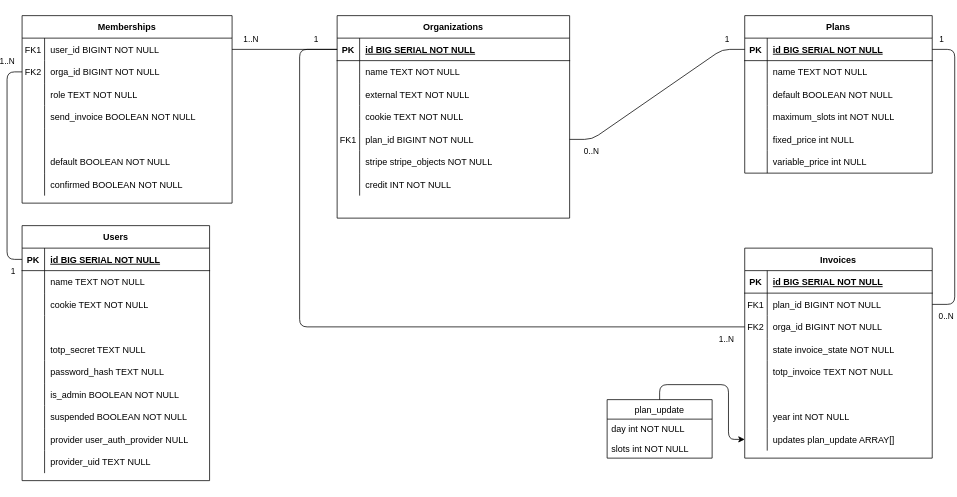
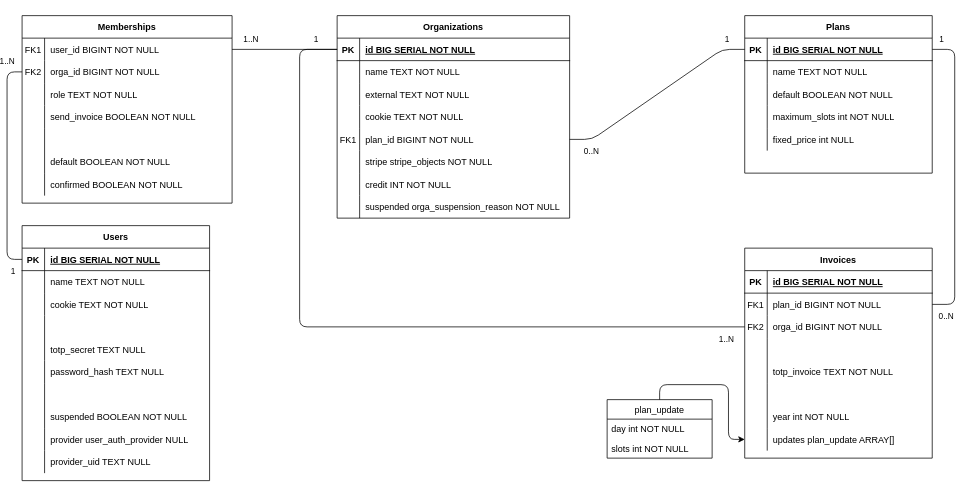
(850, 162) -> none
none -> (465, 207)
(850, 349) -> none
(127, 394) -> none
